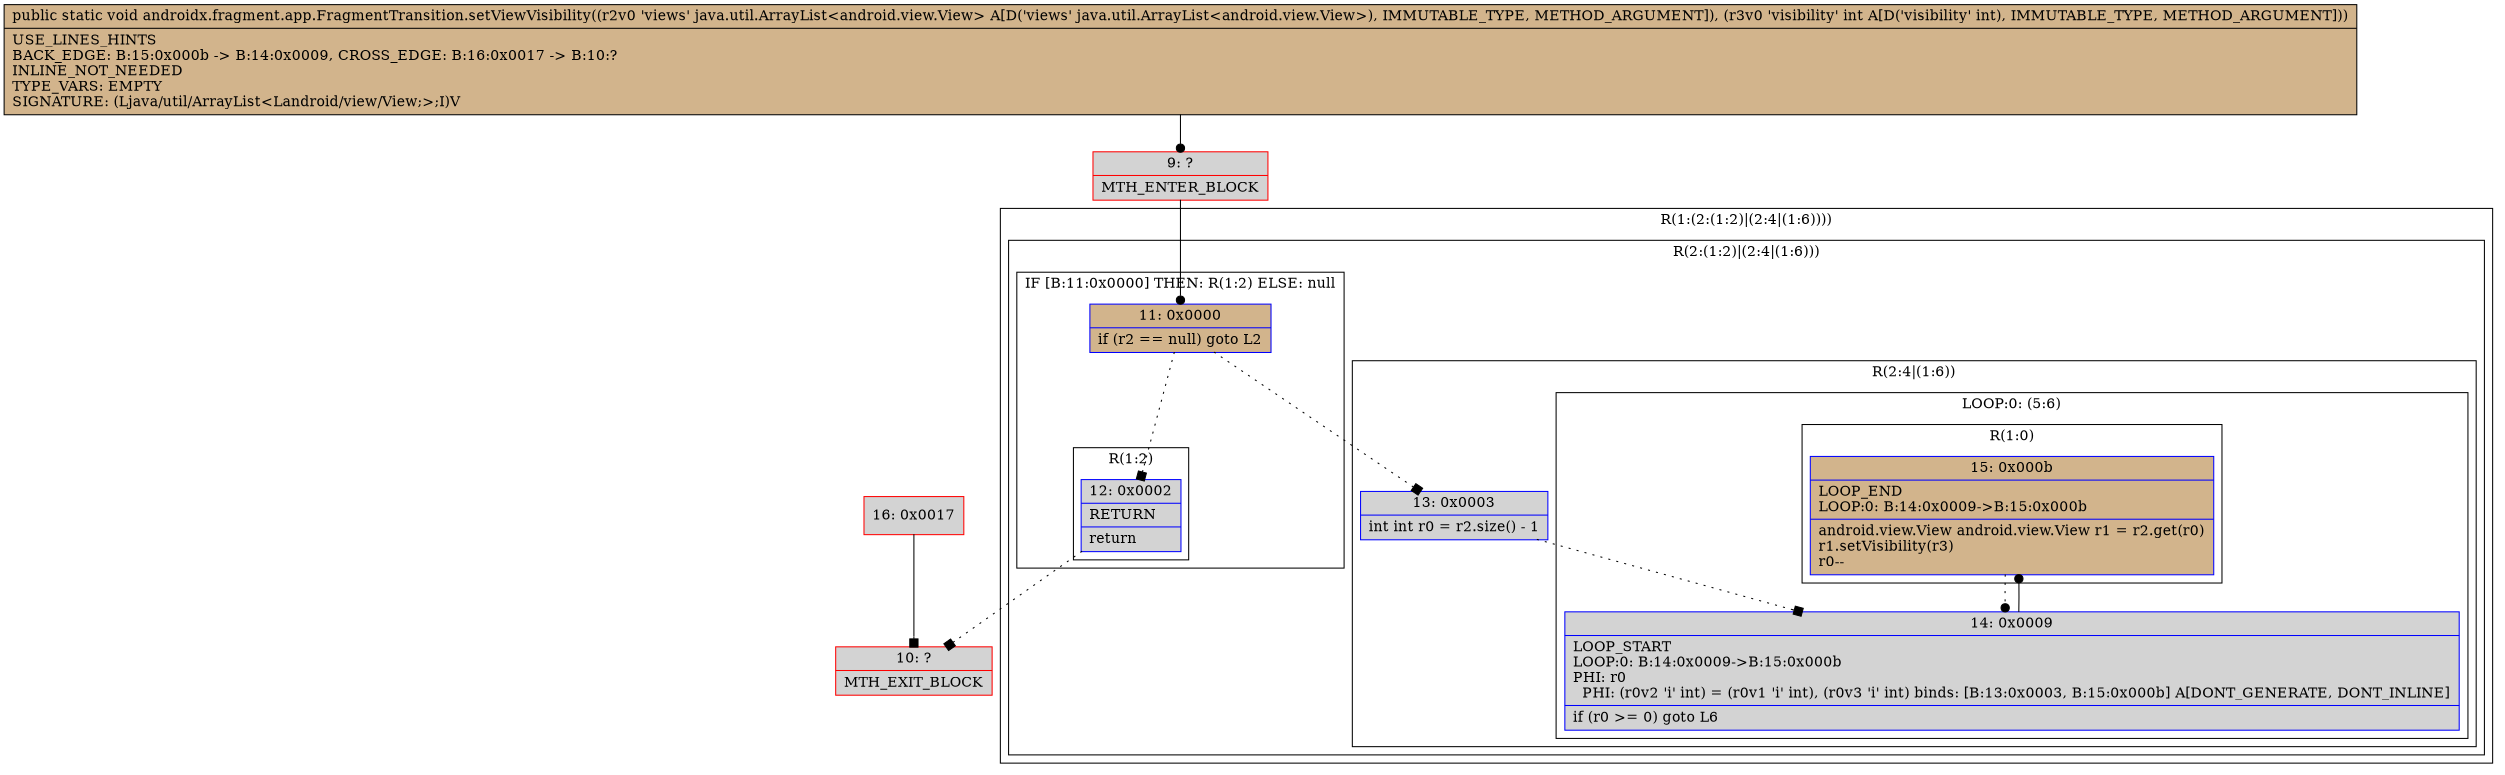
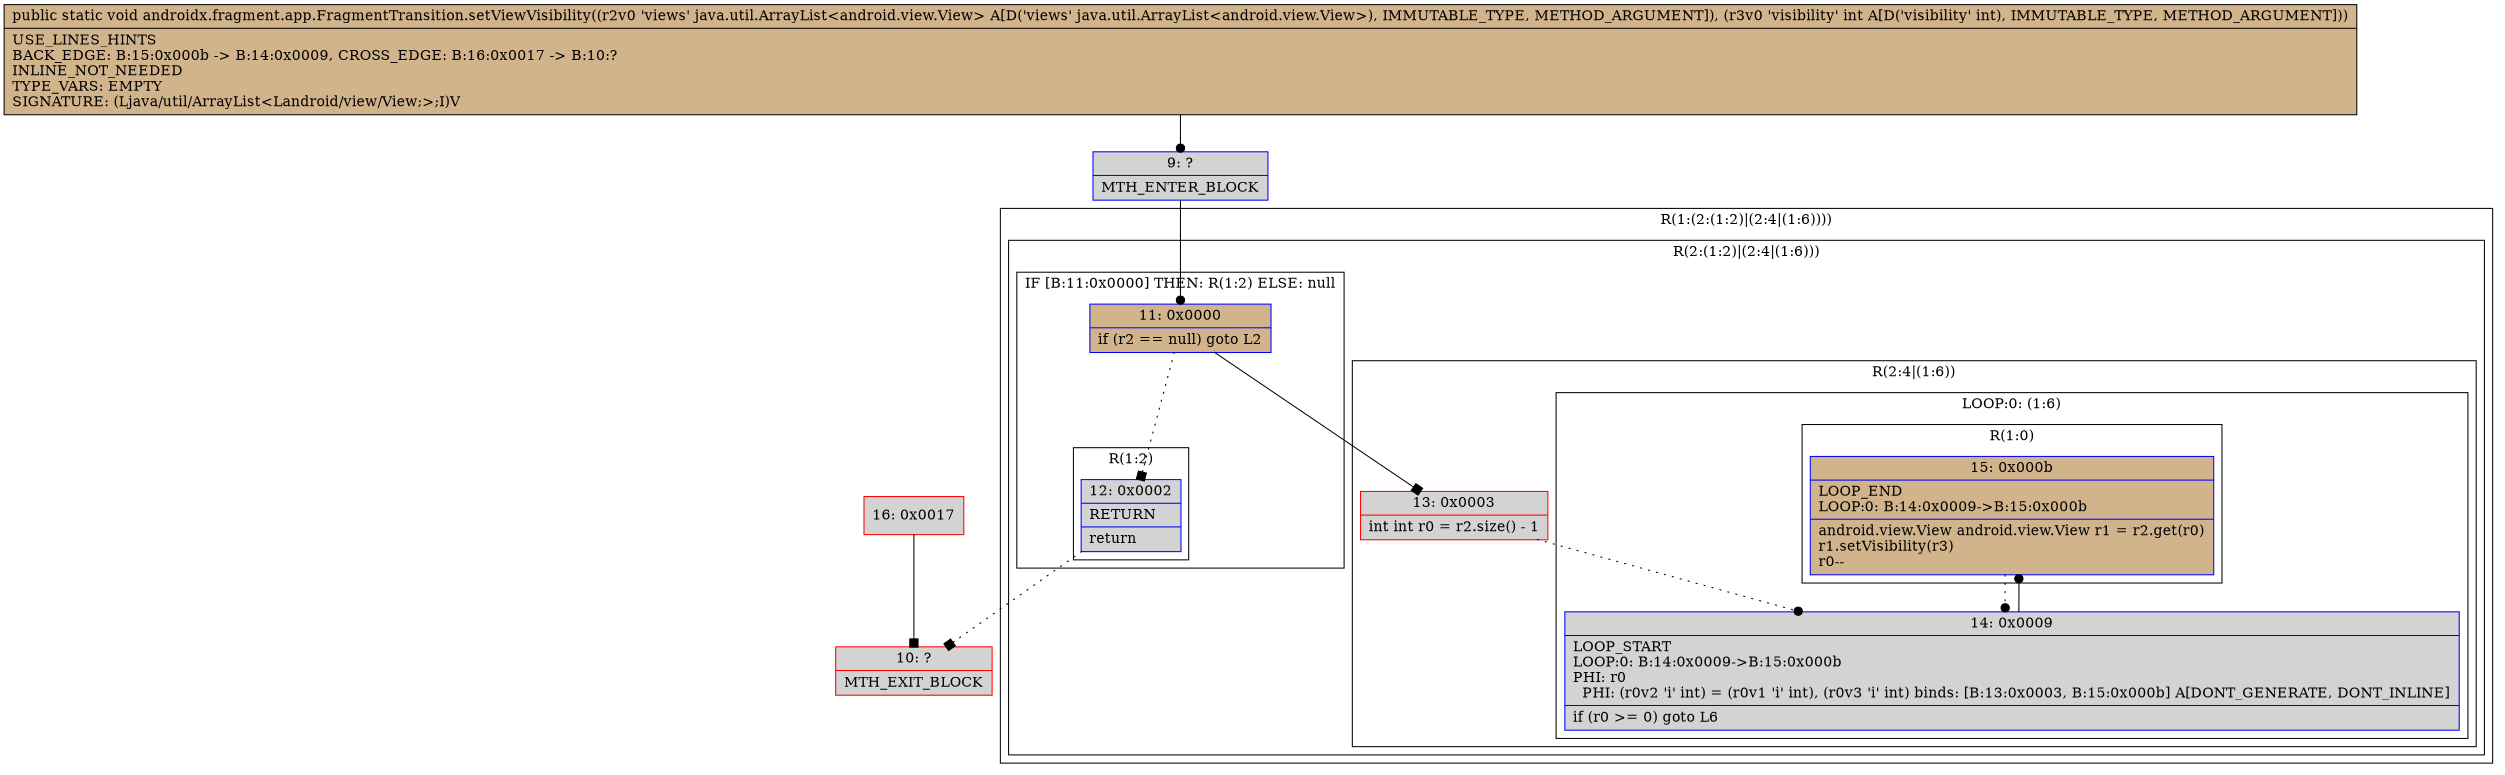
(1180, 176) -> (1180, 176)
(2012, 404) -> (2012, 404)
(1313, 419) -> (1313, 419)
(1454, 516) -> (1454, 516)
(1665, 575) -> (1665, 575)
